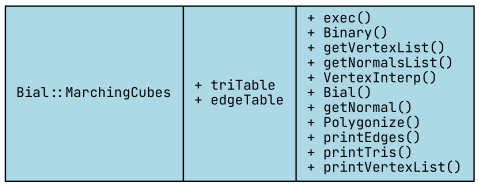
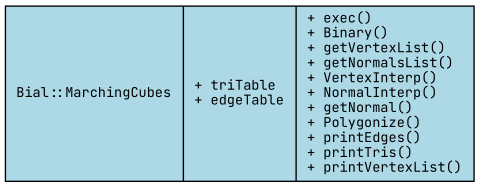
(340, 93) -> (373, 93)
